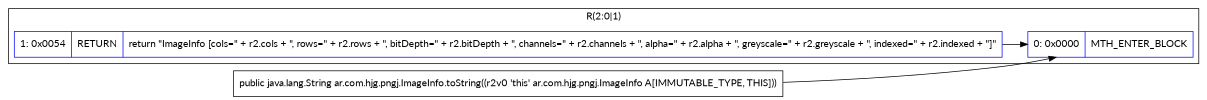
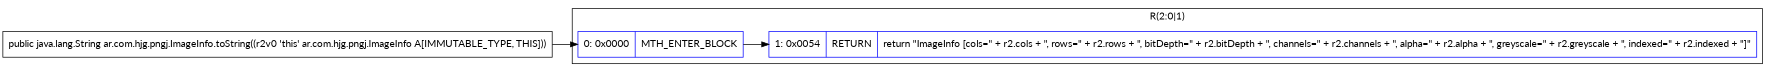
(1011, 44) -> (752, 44)
